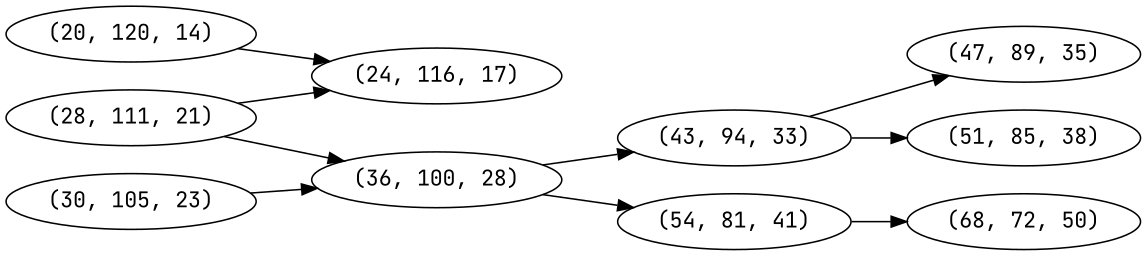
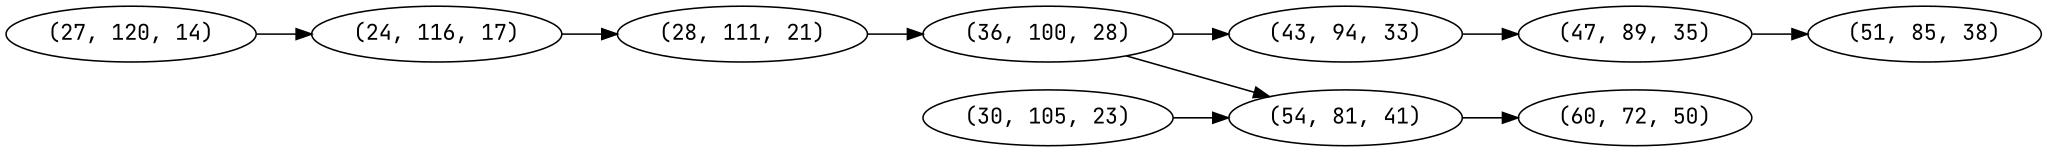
(131, 34) -> (131, 34)
(276, 98) -> (582, 34)
(871, 138) -> (1772, 34)
(276, 191) -> (1193, 118)
(1024, 222) -> (1635, 118)
